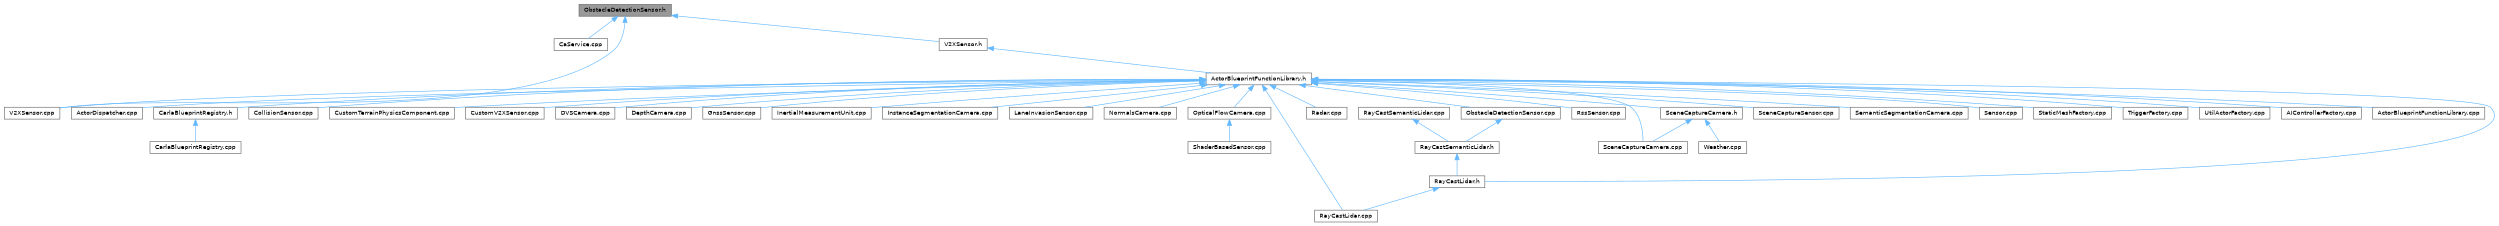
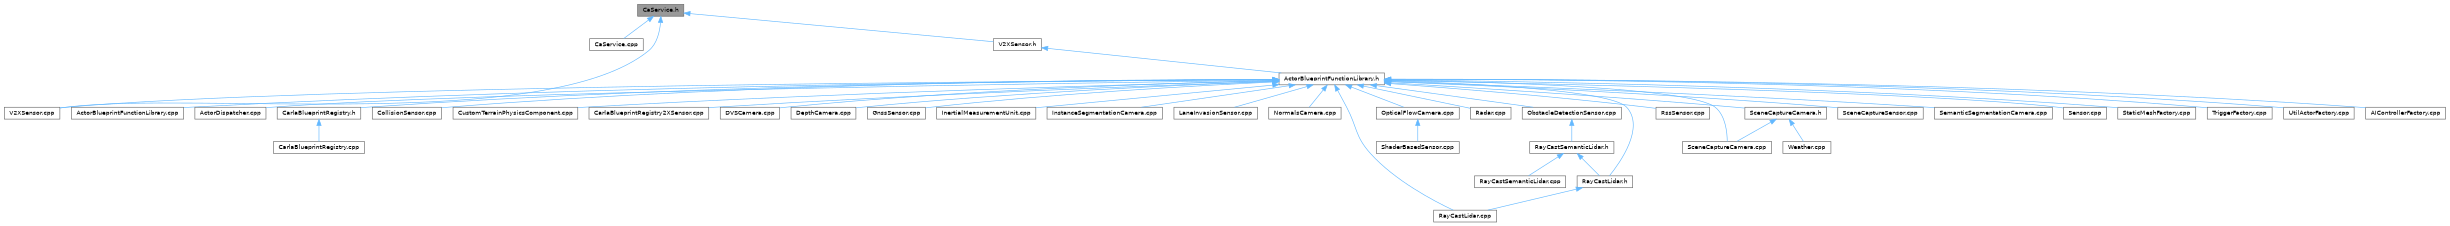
(625, 10) -> (661, 10)
(505, 113) -> (649, 113)
(1433, 132) -> (1543, 166)
